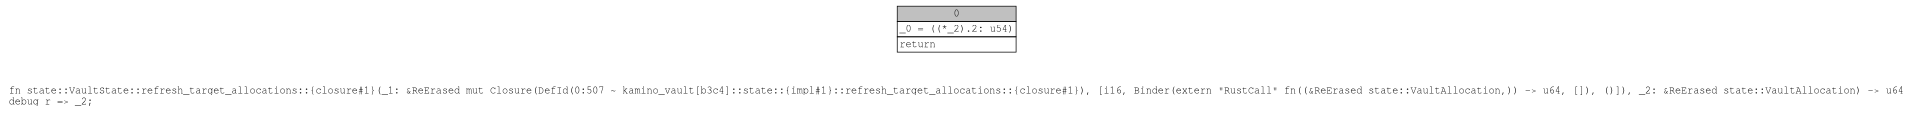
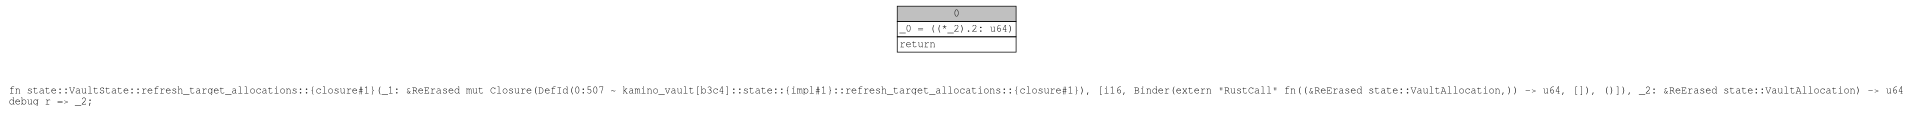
(957, 29) -> (957, 29)
